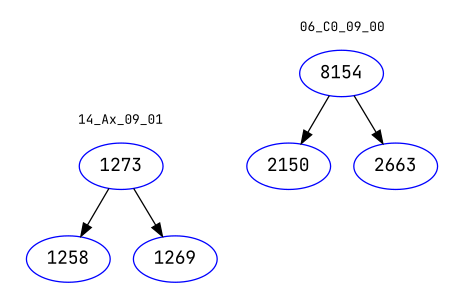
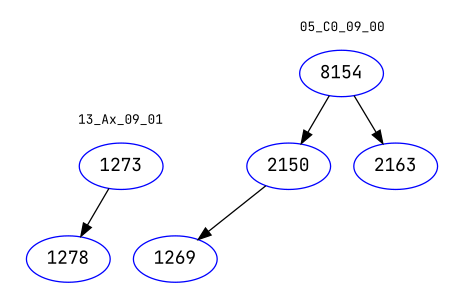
(343, 28) -> (343, 28)
(121, 121) -> (121, 121)
(396, 166) -> (396, 166)
(145, 207) -> (237, 209)
(68, 259) -> (68, 259)
